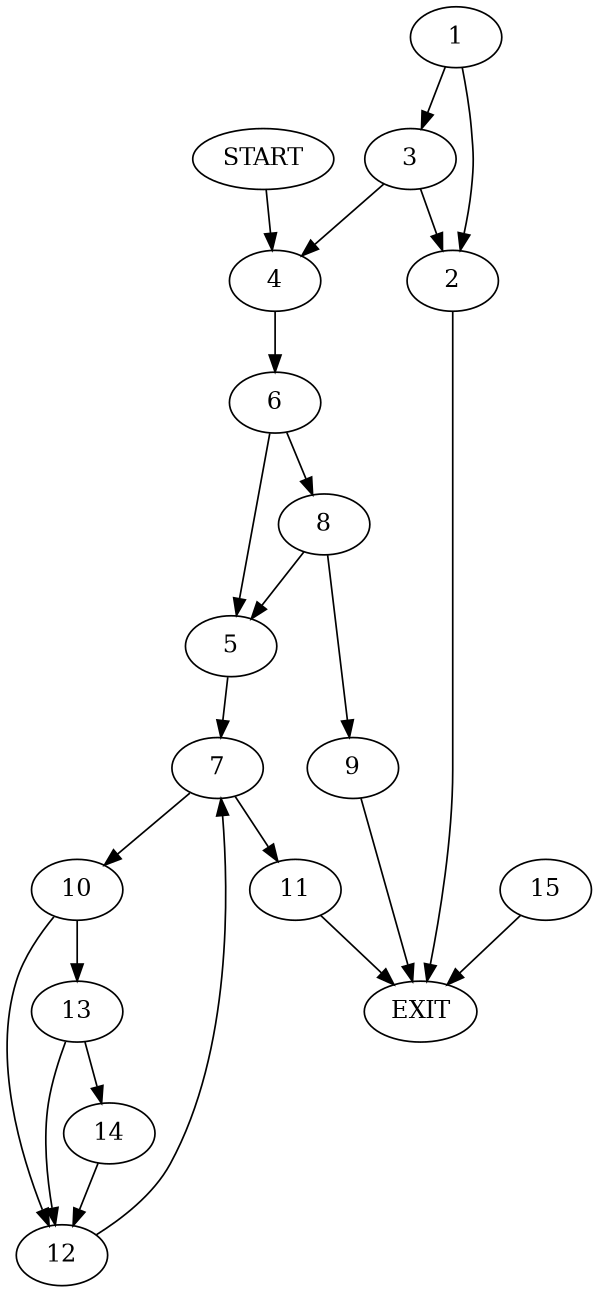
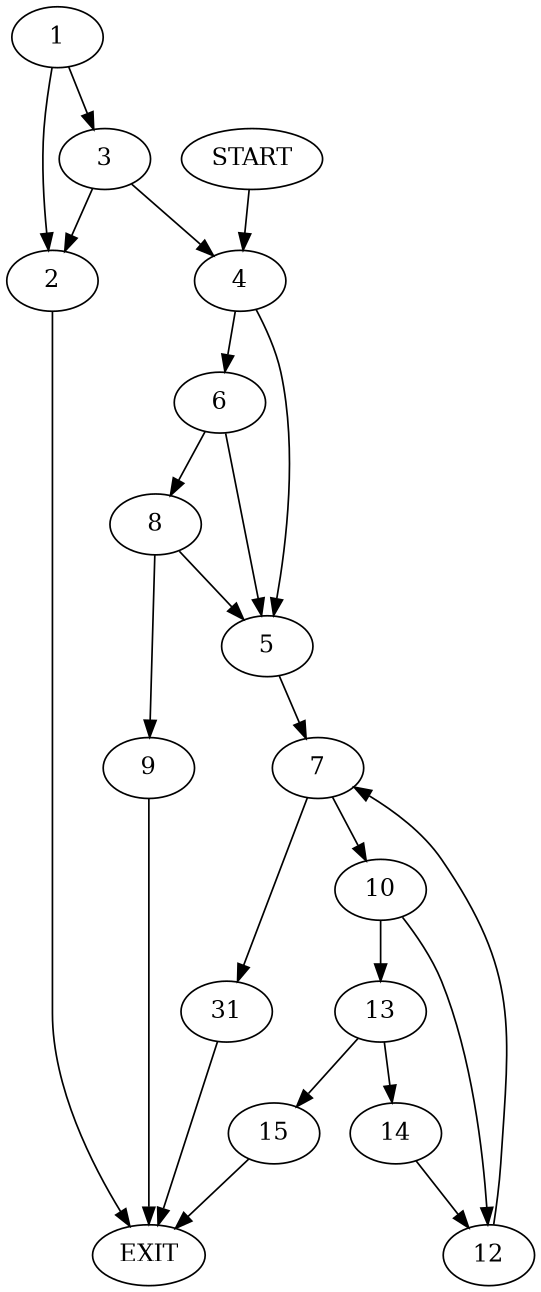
none -> (289, 452)
(295, 890) -> (227, 1012)
(46, 1124) -> (333, 1066)
